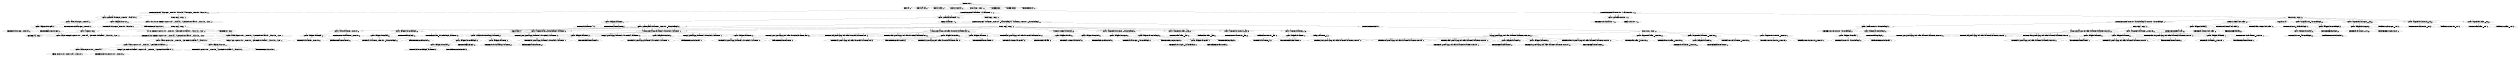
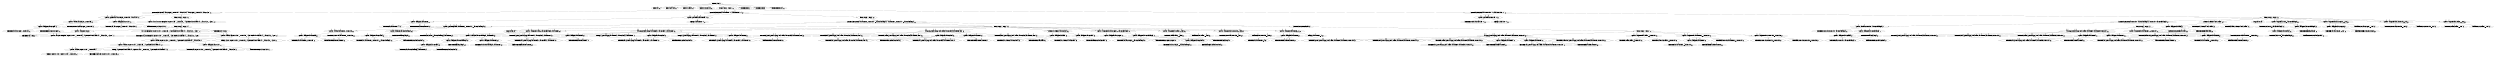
(2205, 31) -> none
